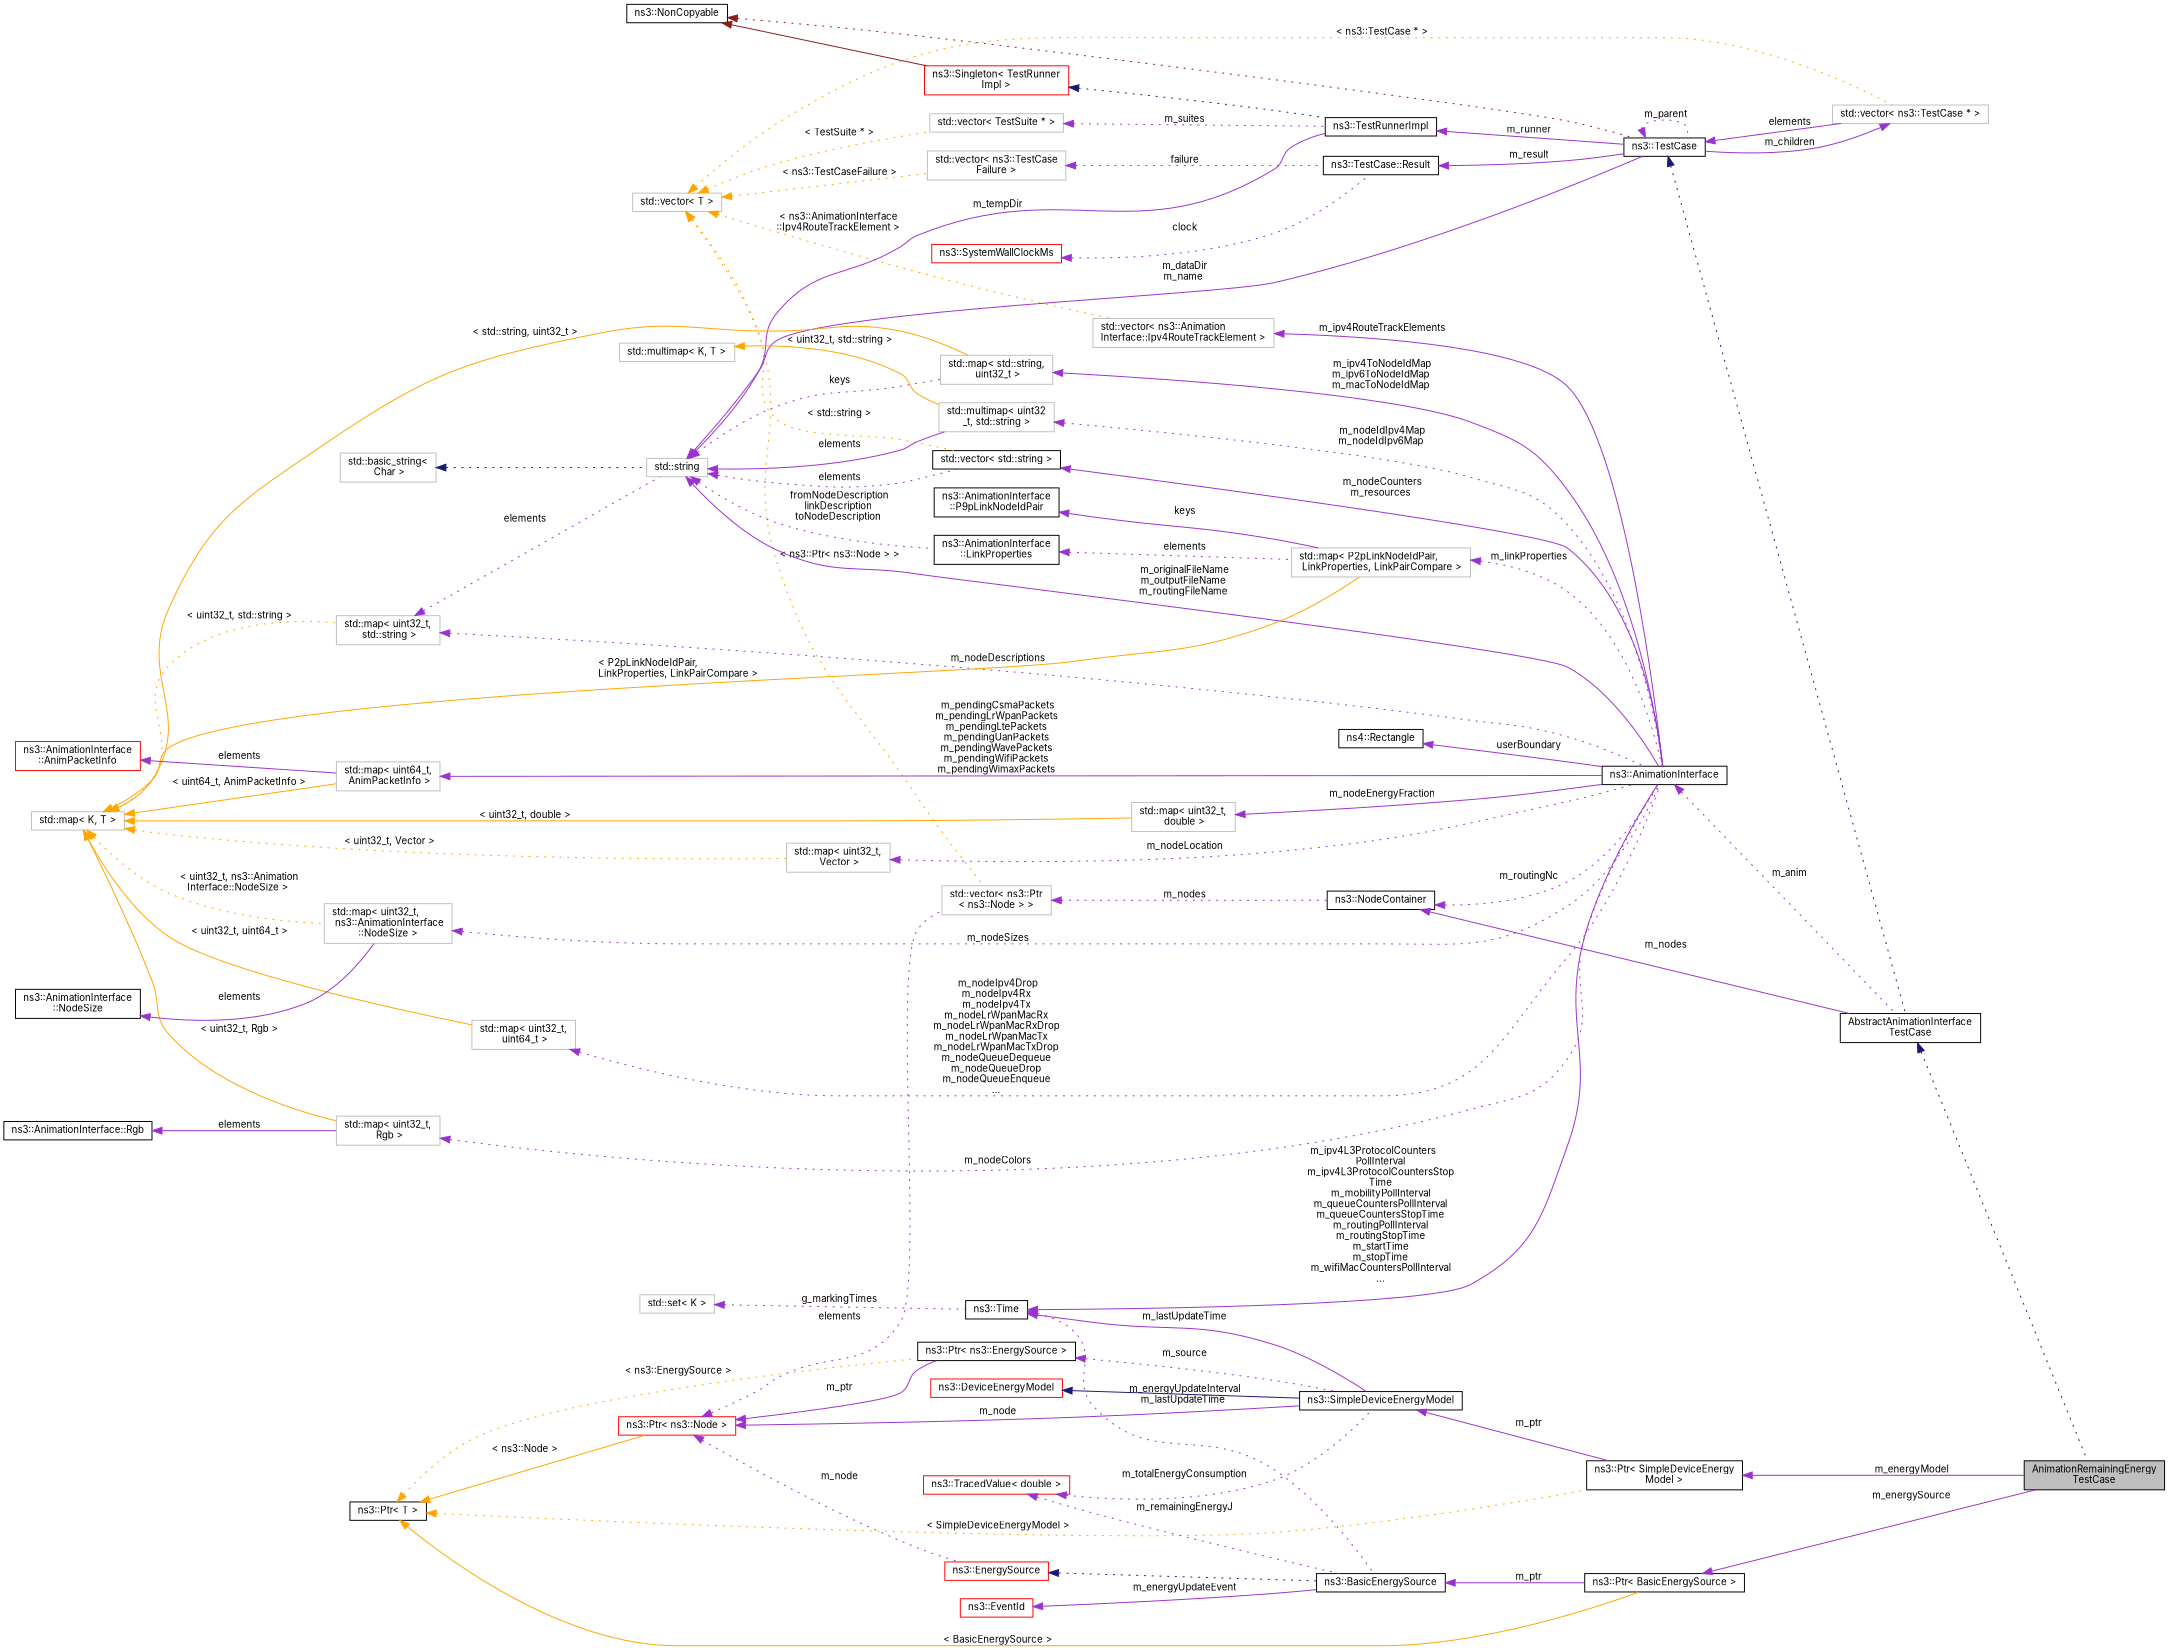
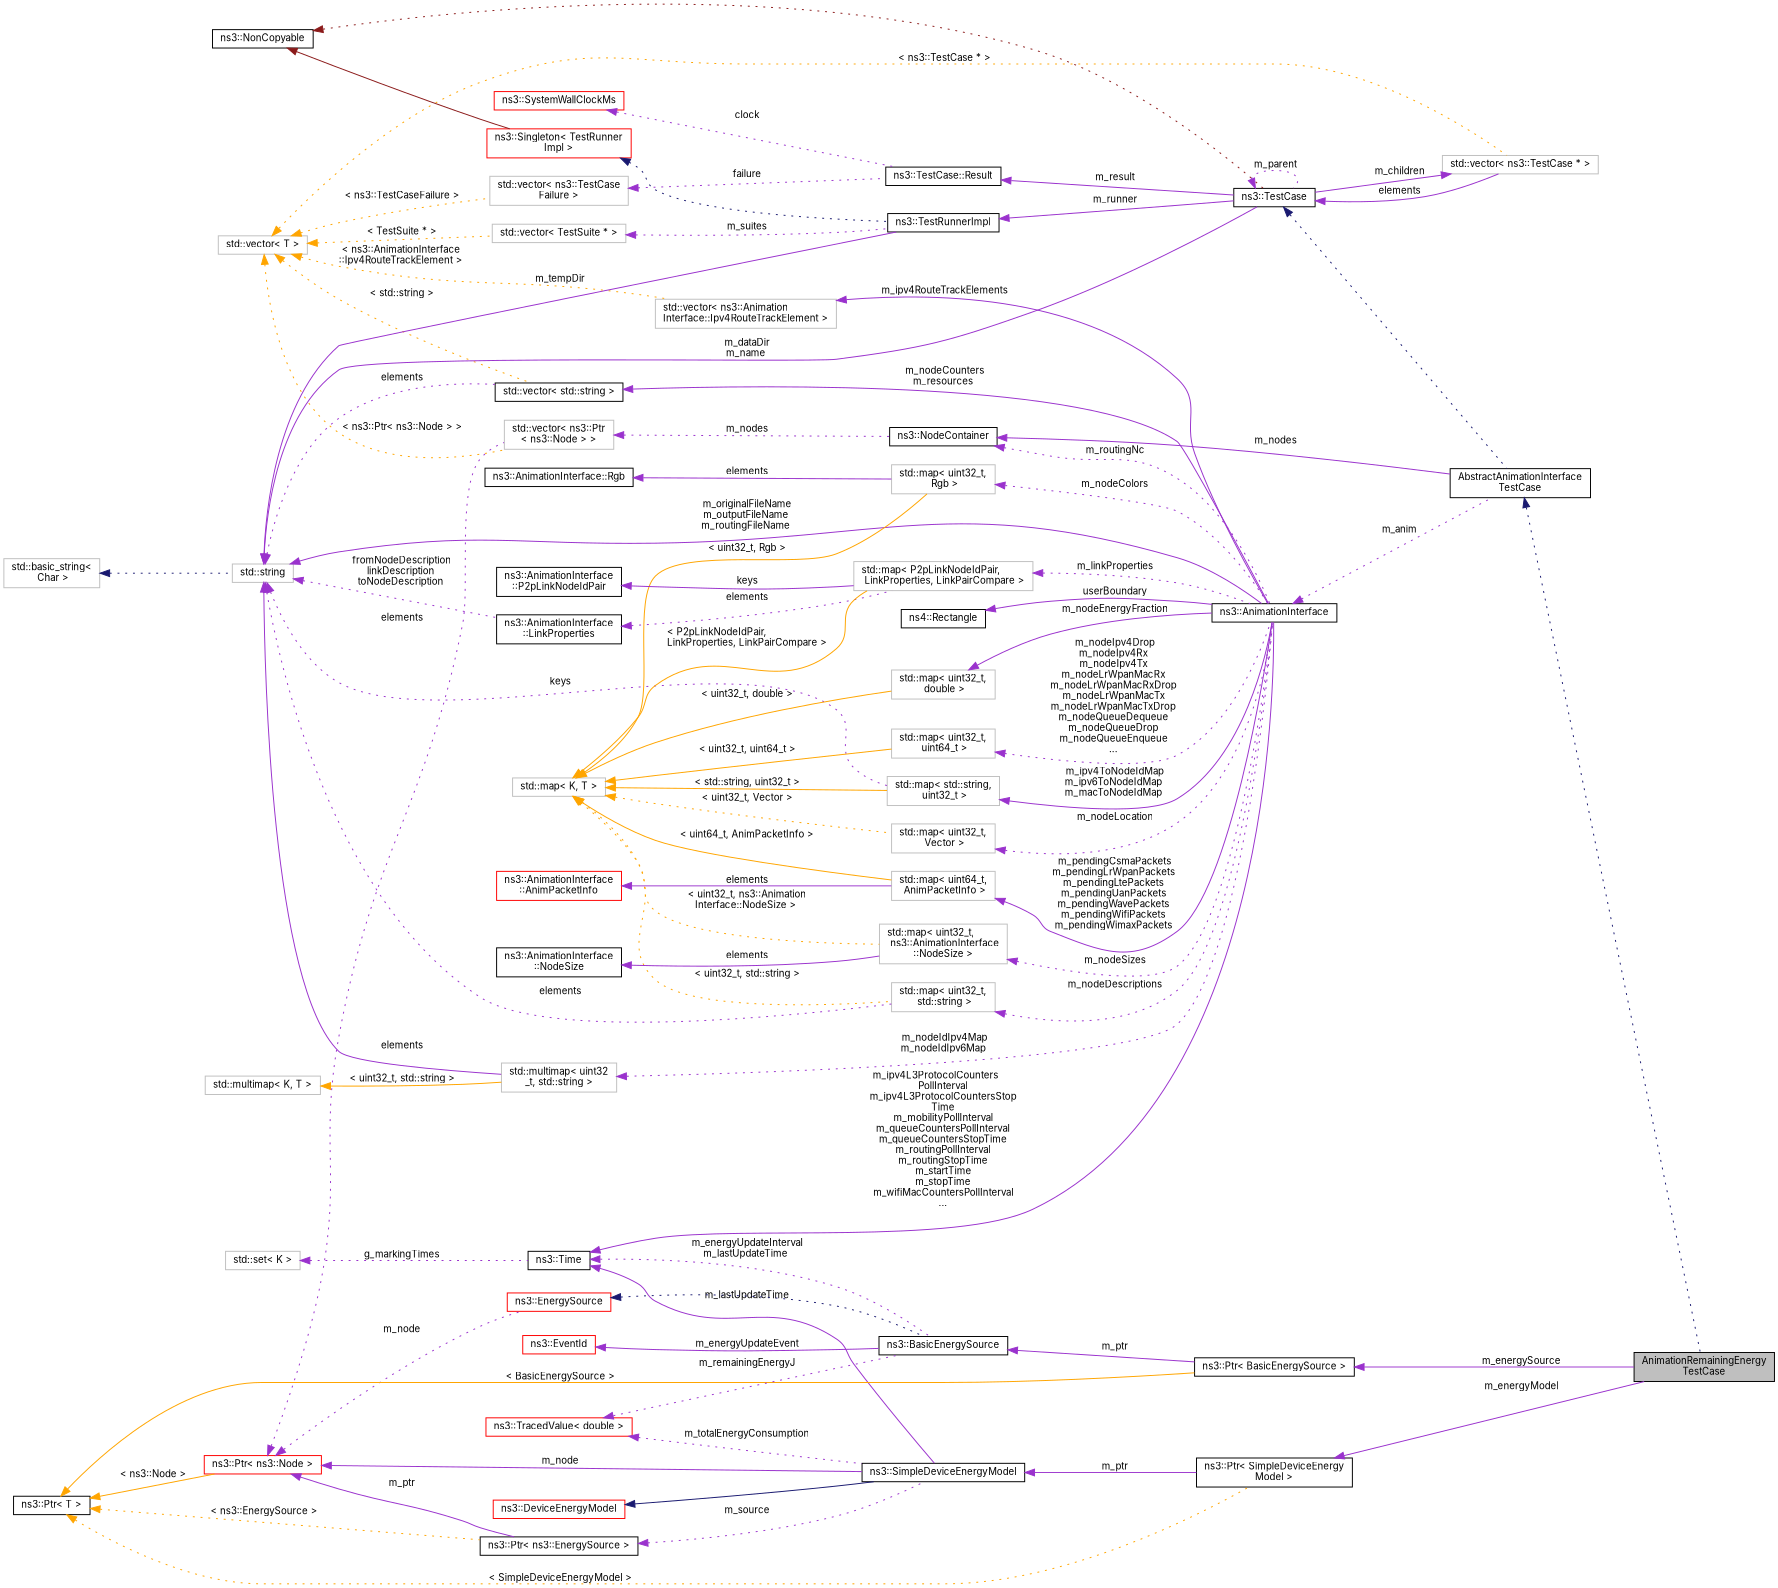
(997, 502) -> (559, 582)
(542, 544) -> (460, 980)
